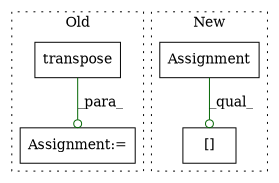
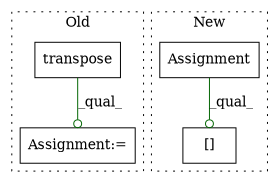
(100, 103) -> (100, 103)
